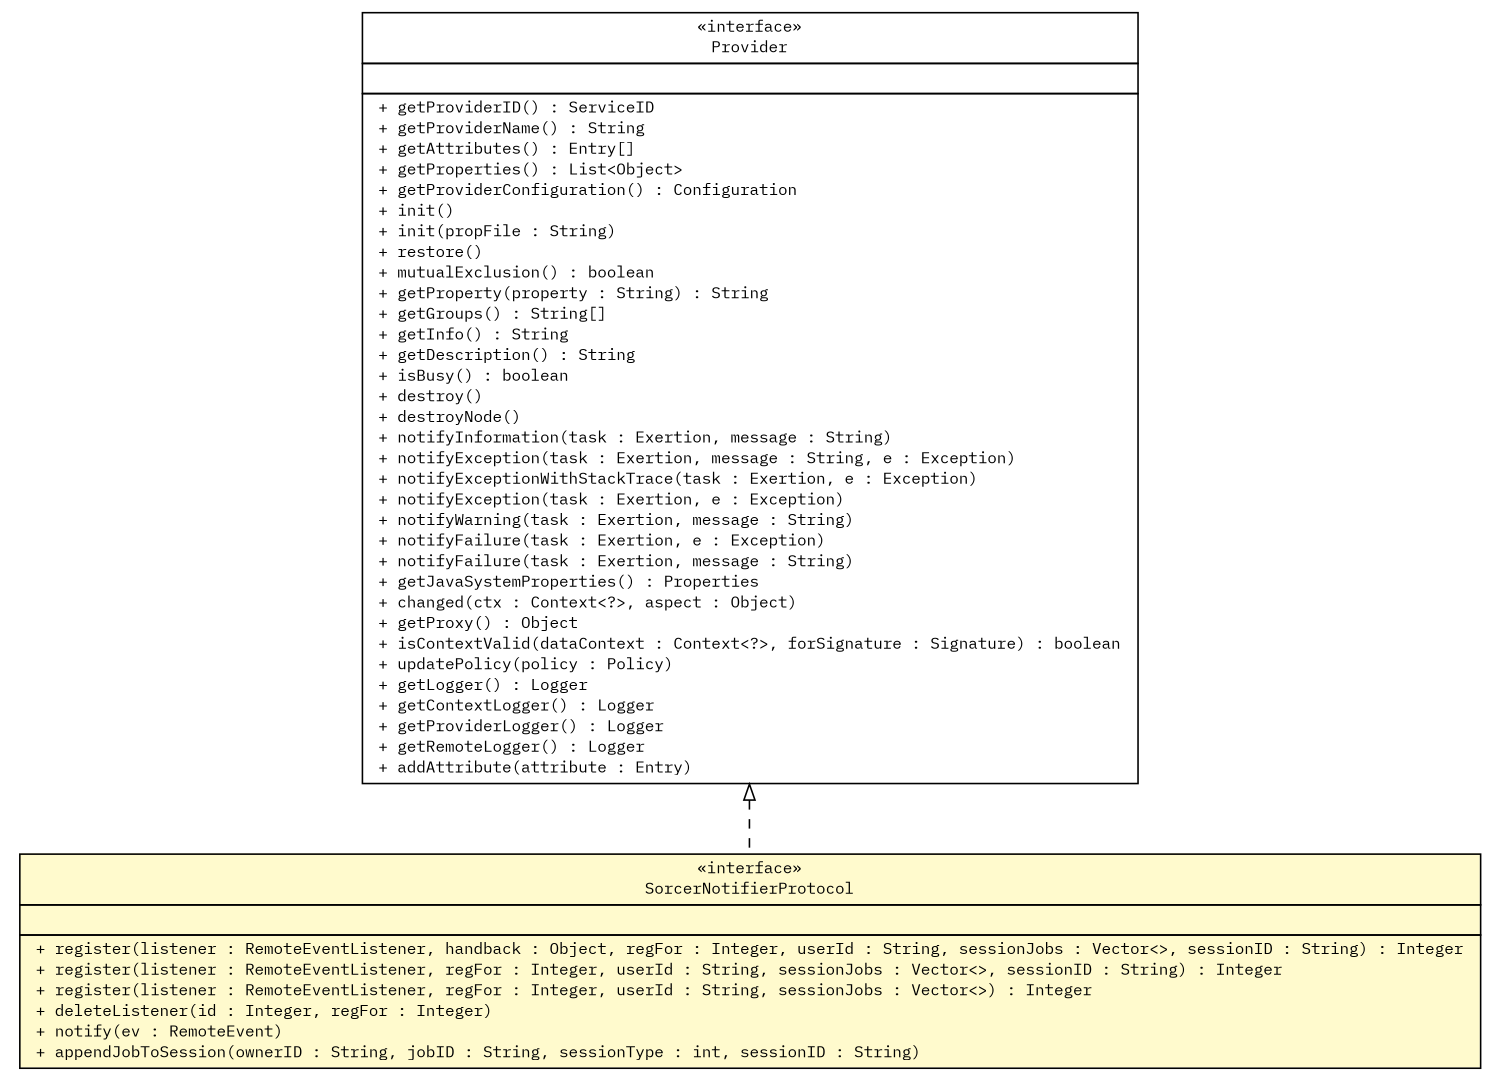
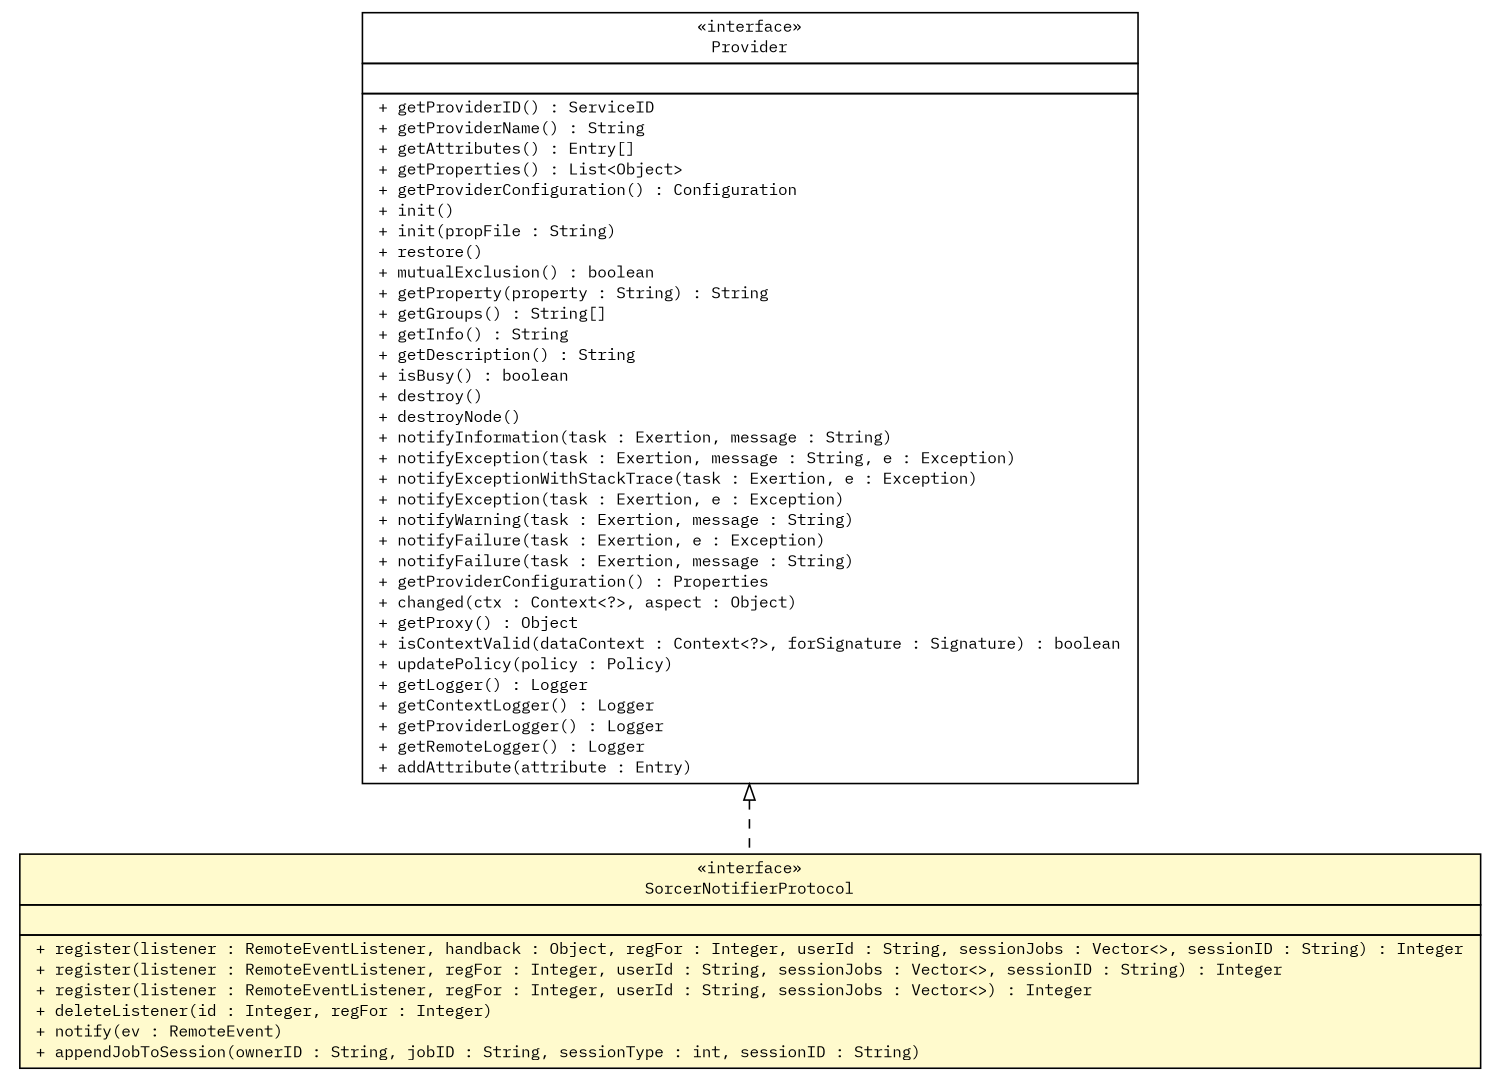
(569, 582) -> (574, 582)
